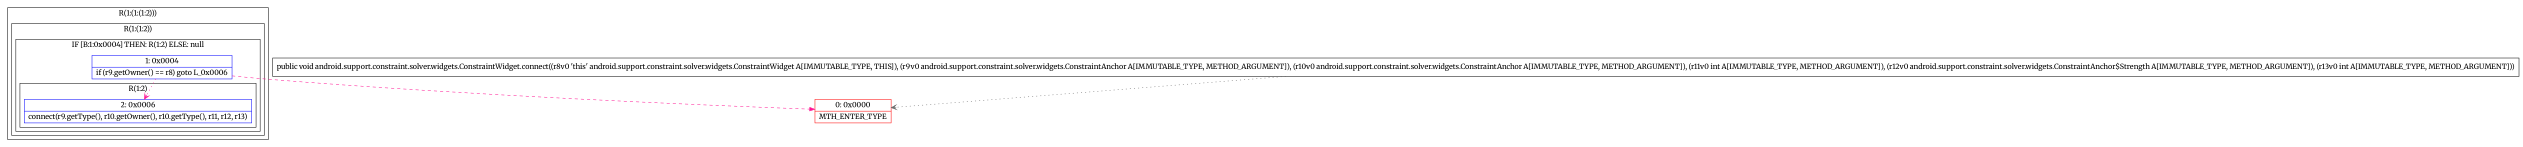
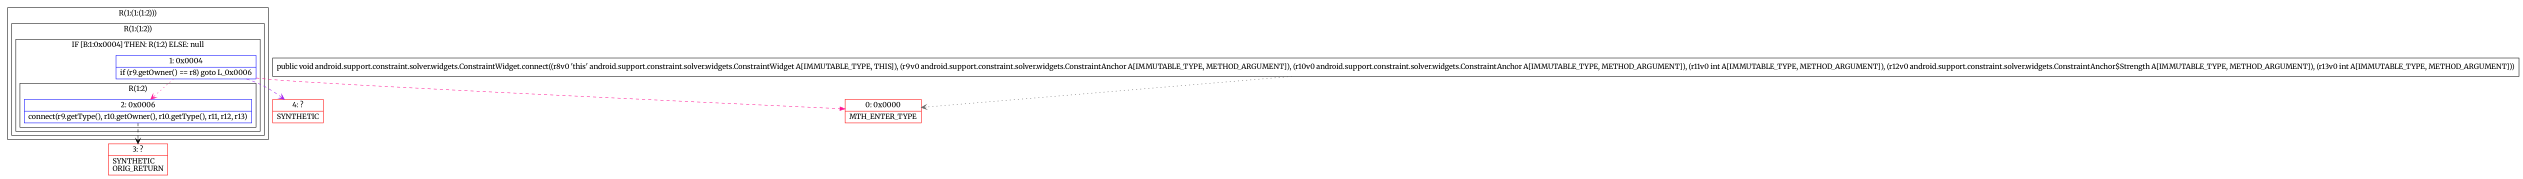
none -> (298, 111)
none -> (138, 159)
